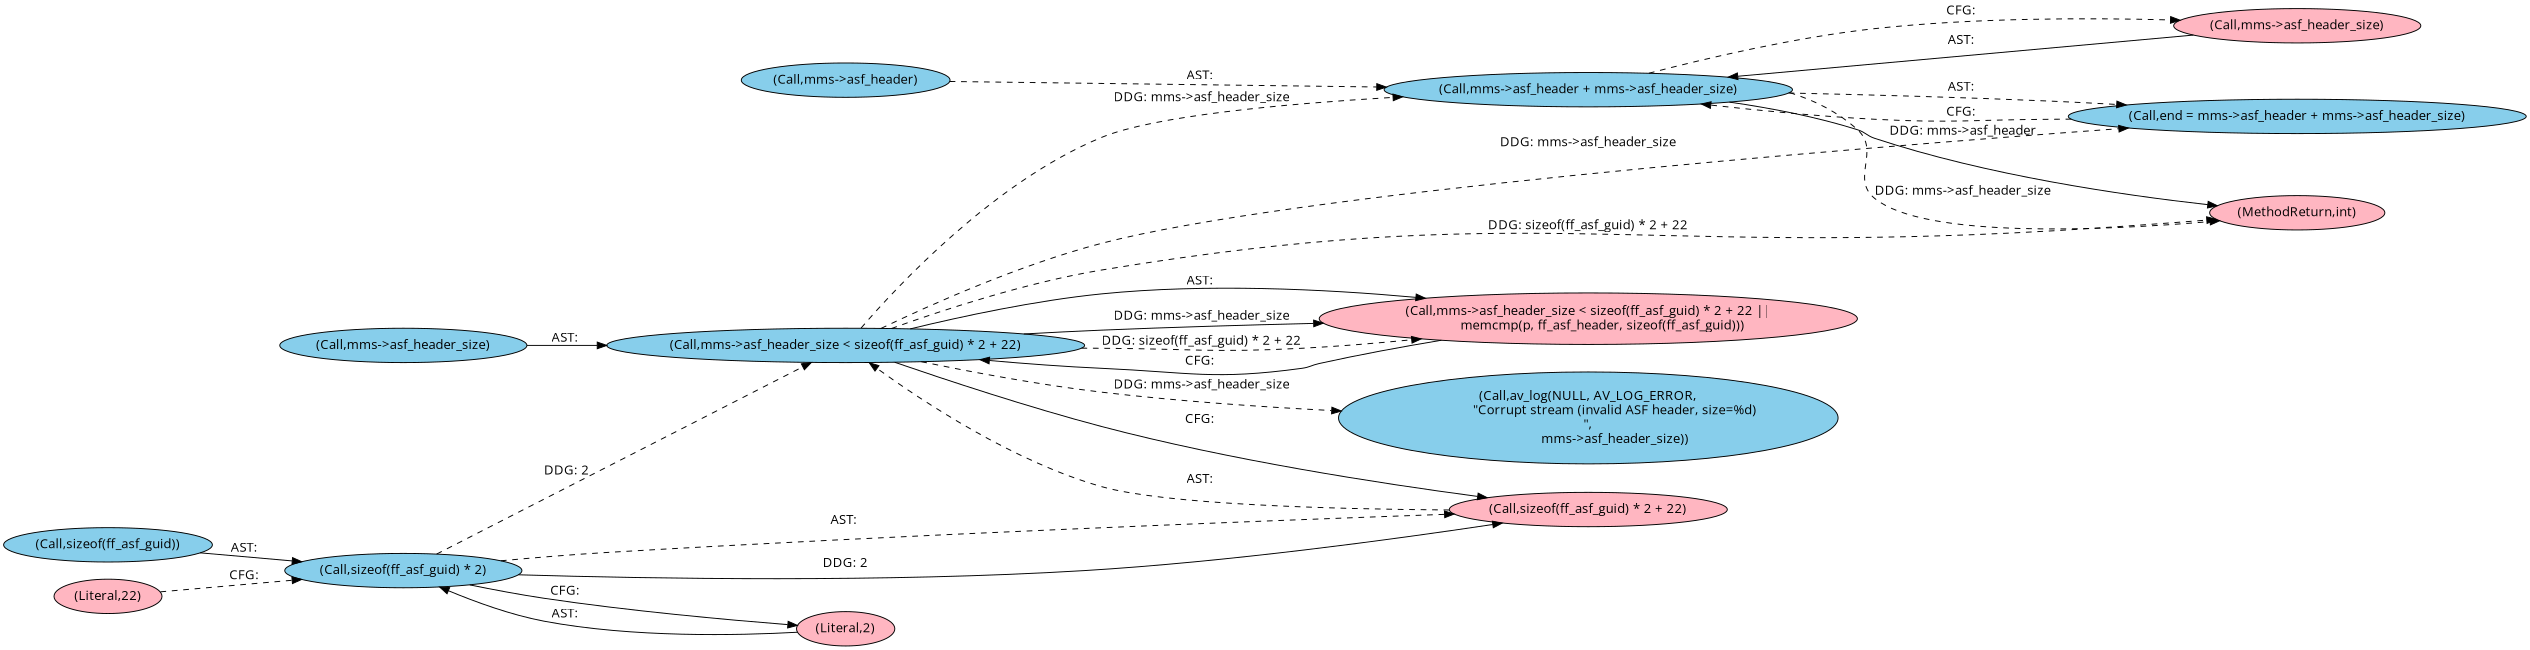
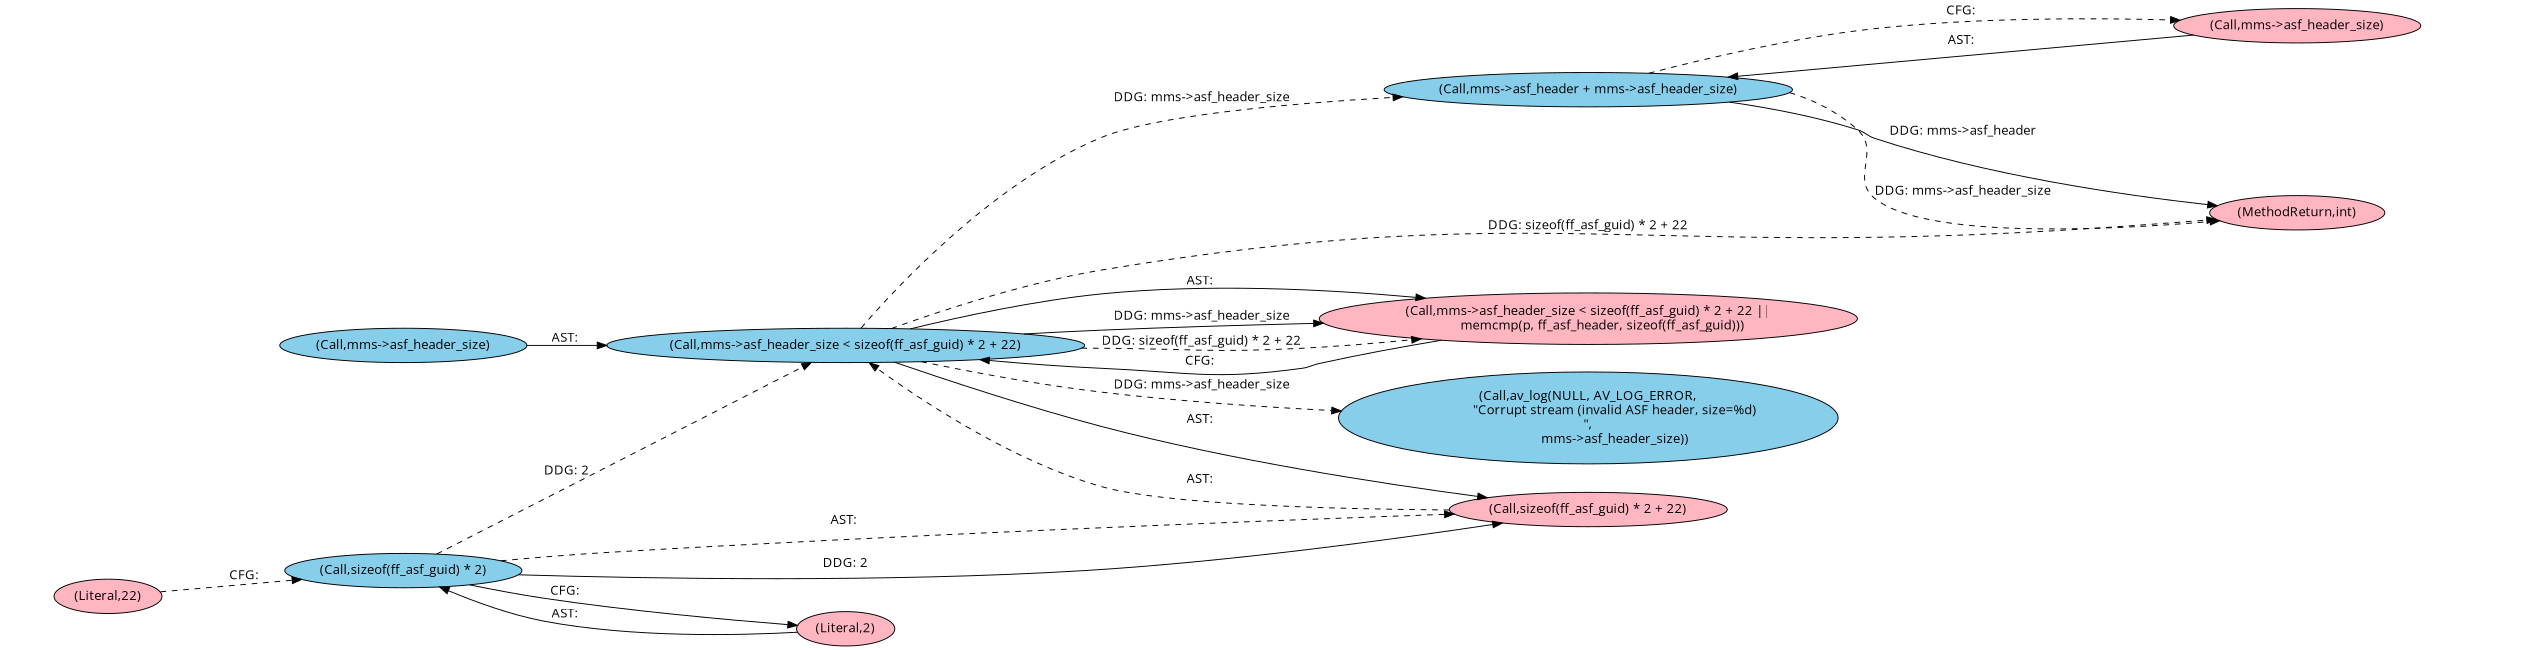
(846, 80) -> none
(2297, 116) -> none
(1202, 419) -> (1202, 419)
(108, 545) -> none
